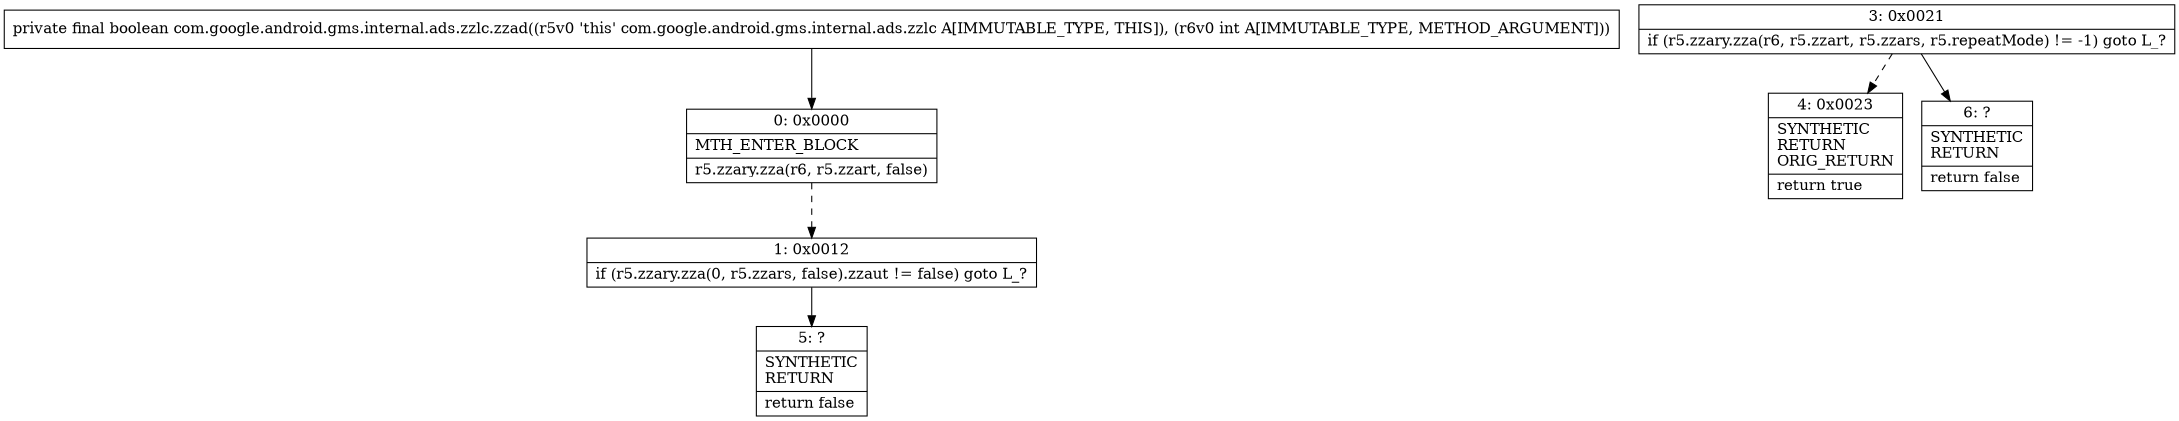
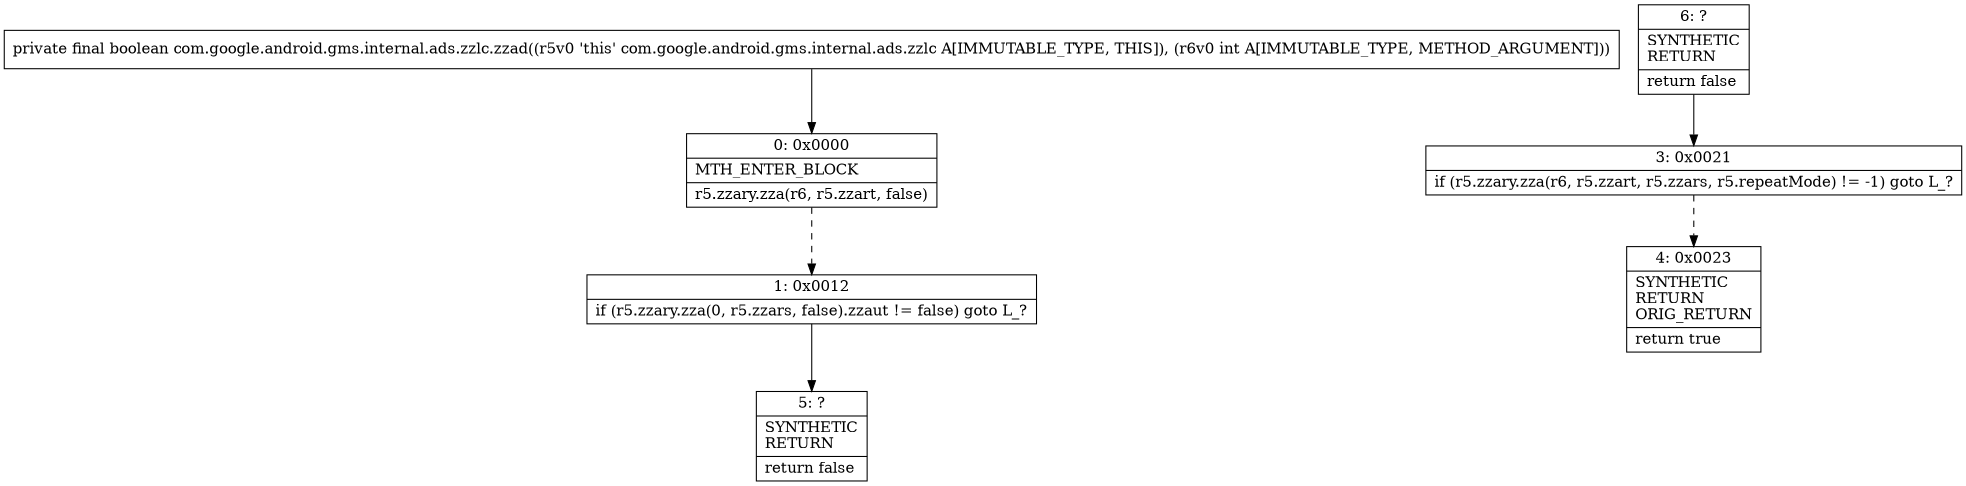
(1933, 73) -> (1694, 115)
